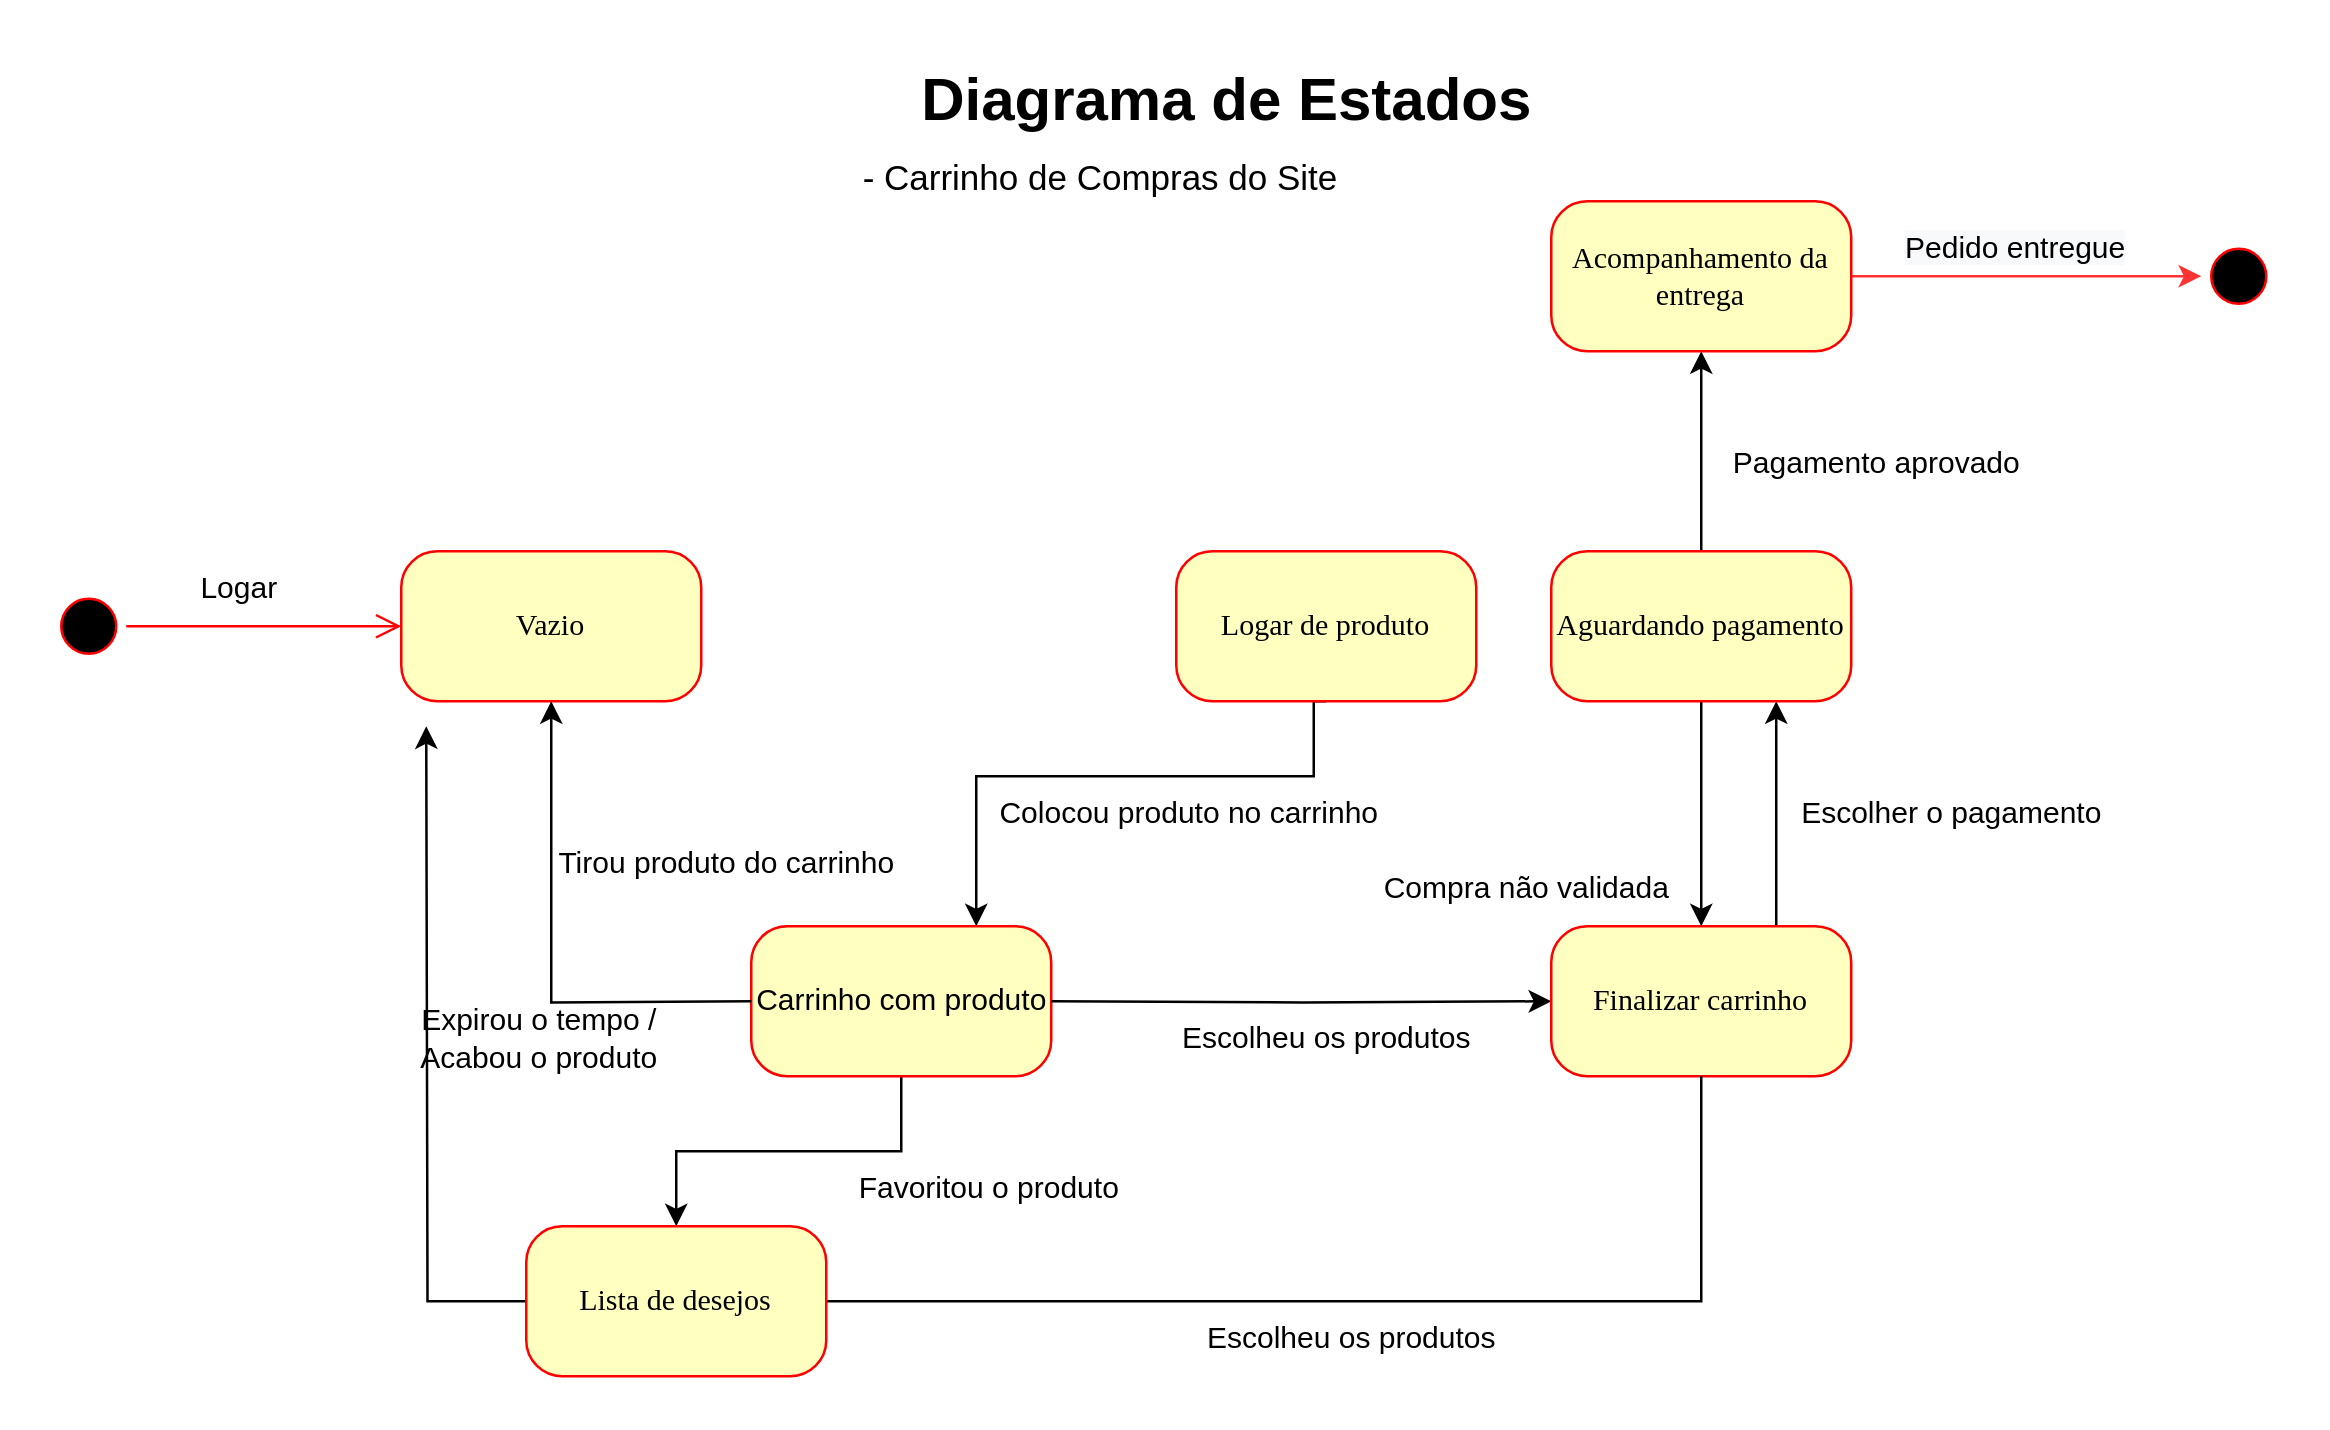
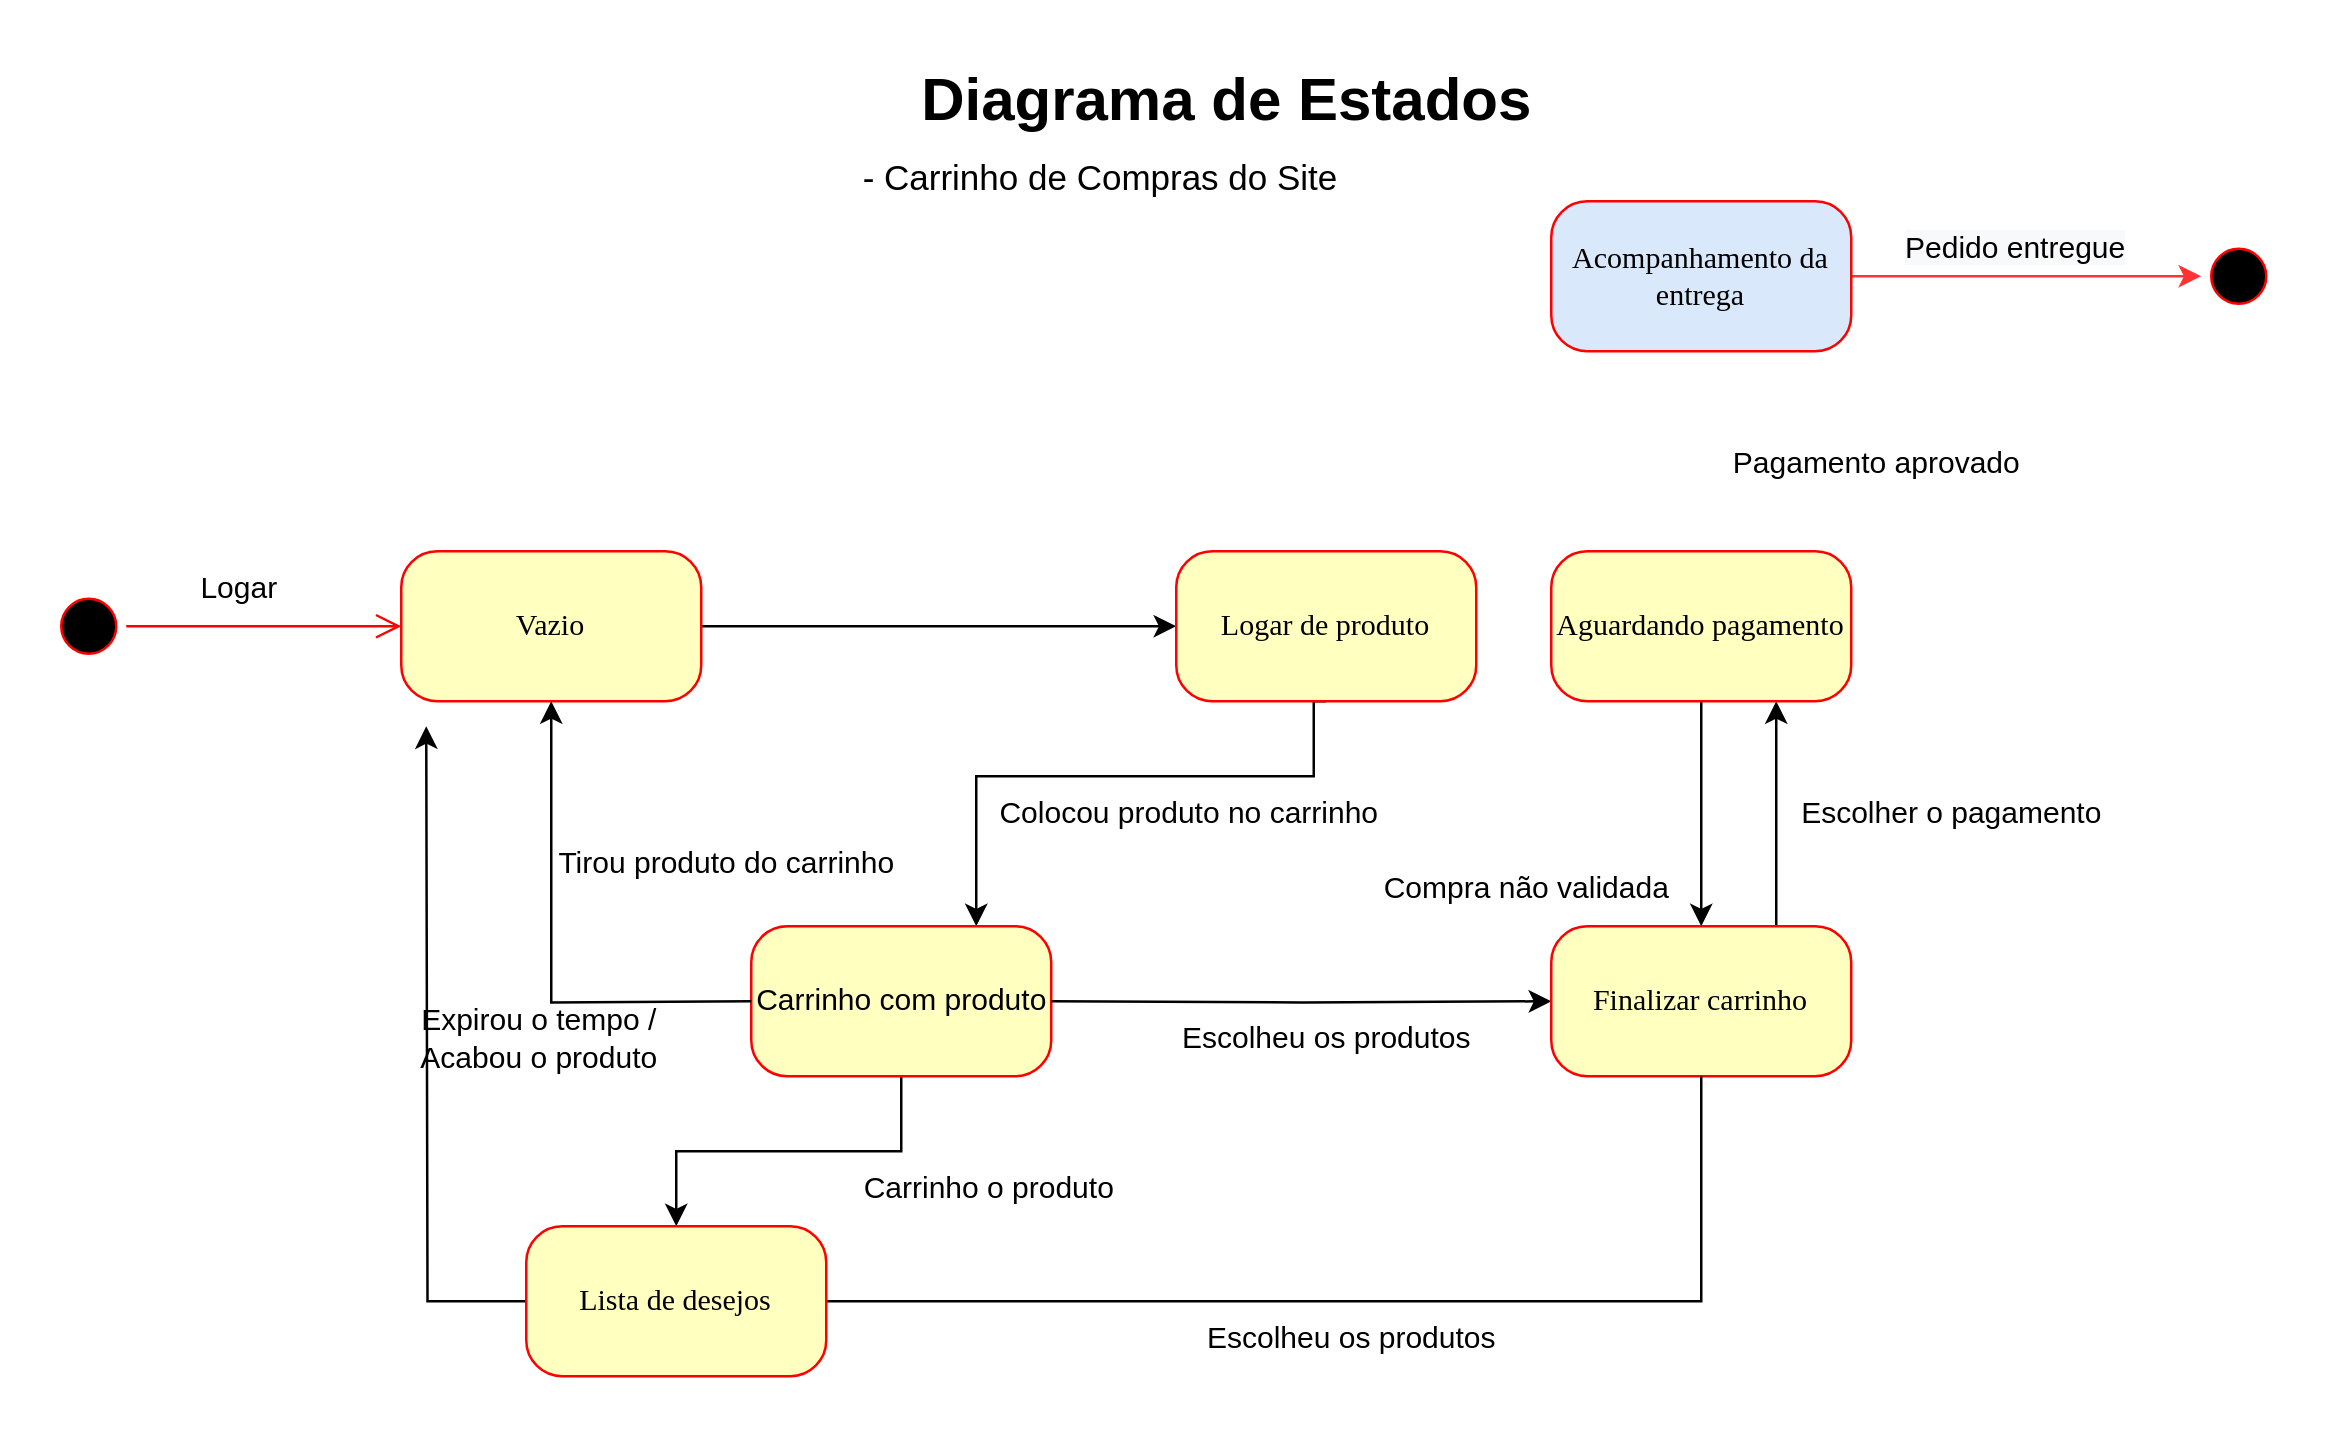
(1701, 276) -> (1701, 276)
(1701, 459) -> none
none -> (930, 626)
(990, 1189) -> (990, 1189)
